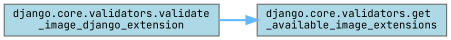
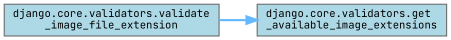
(112, 20) -> (112, 20)
